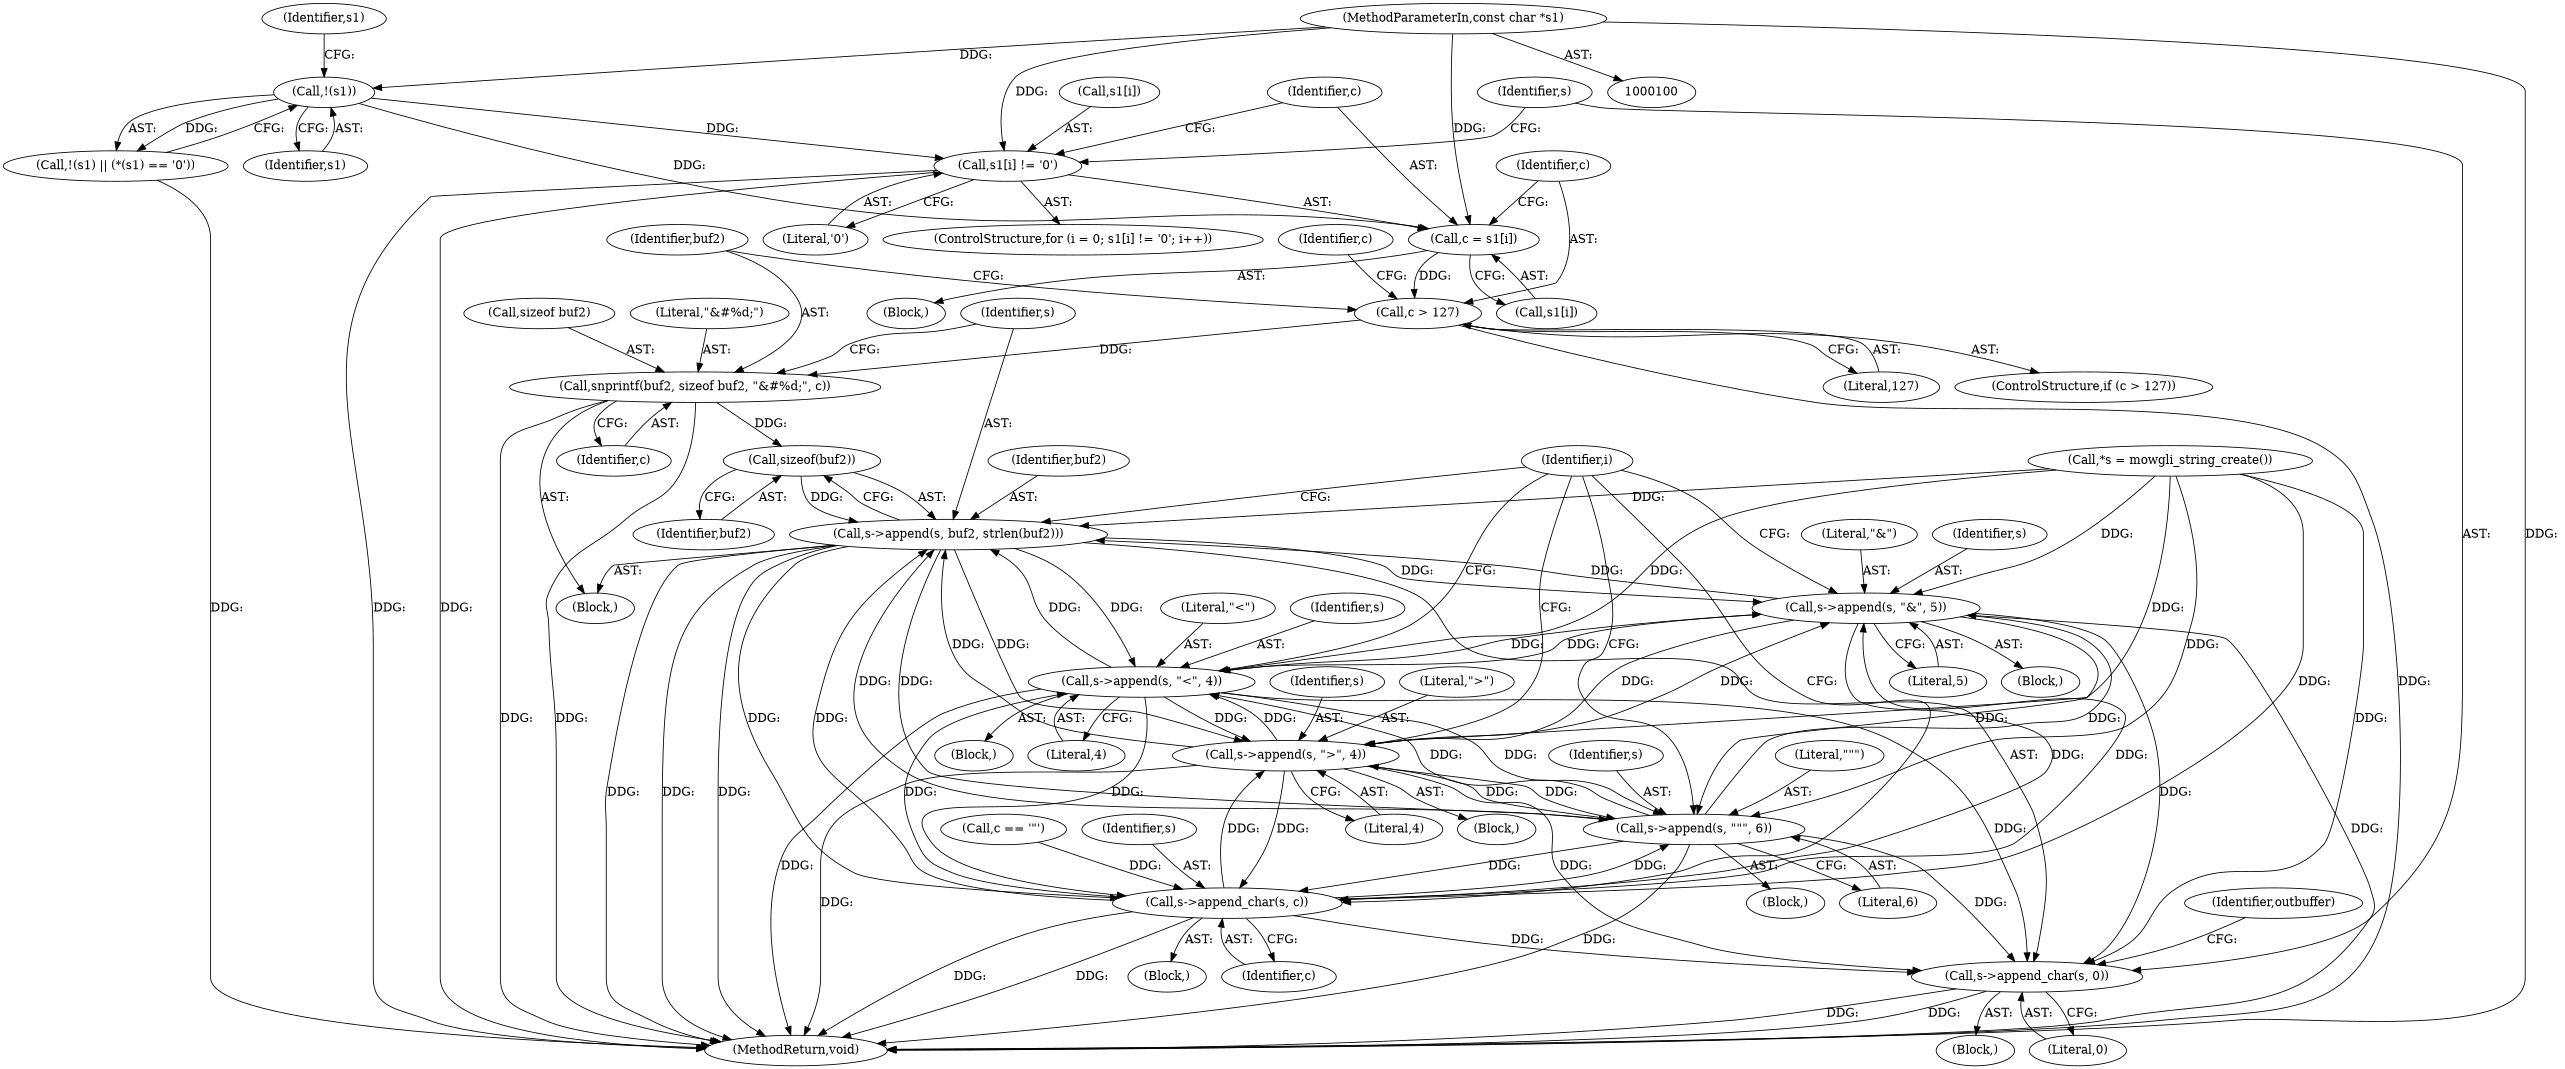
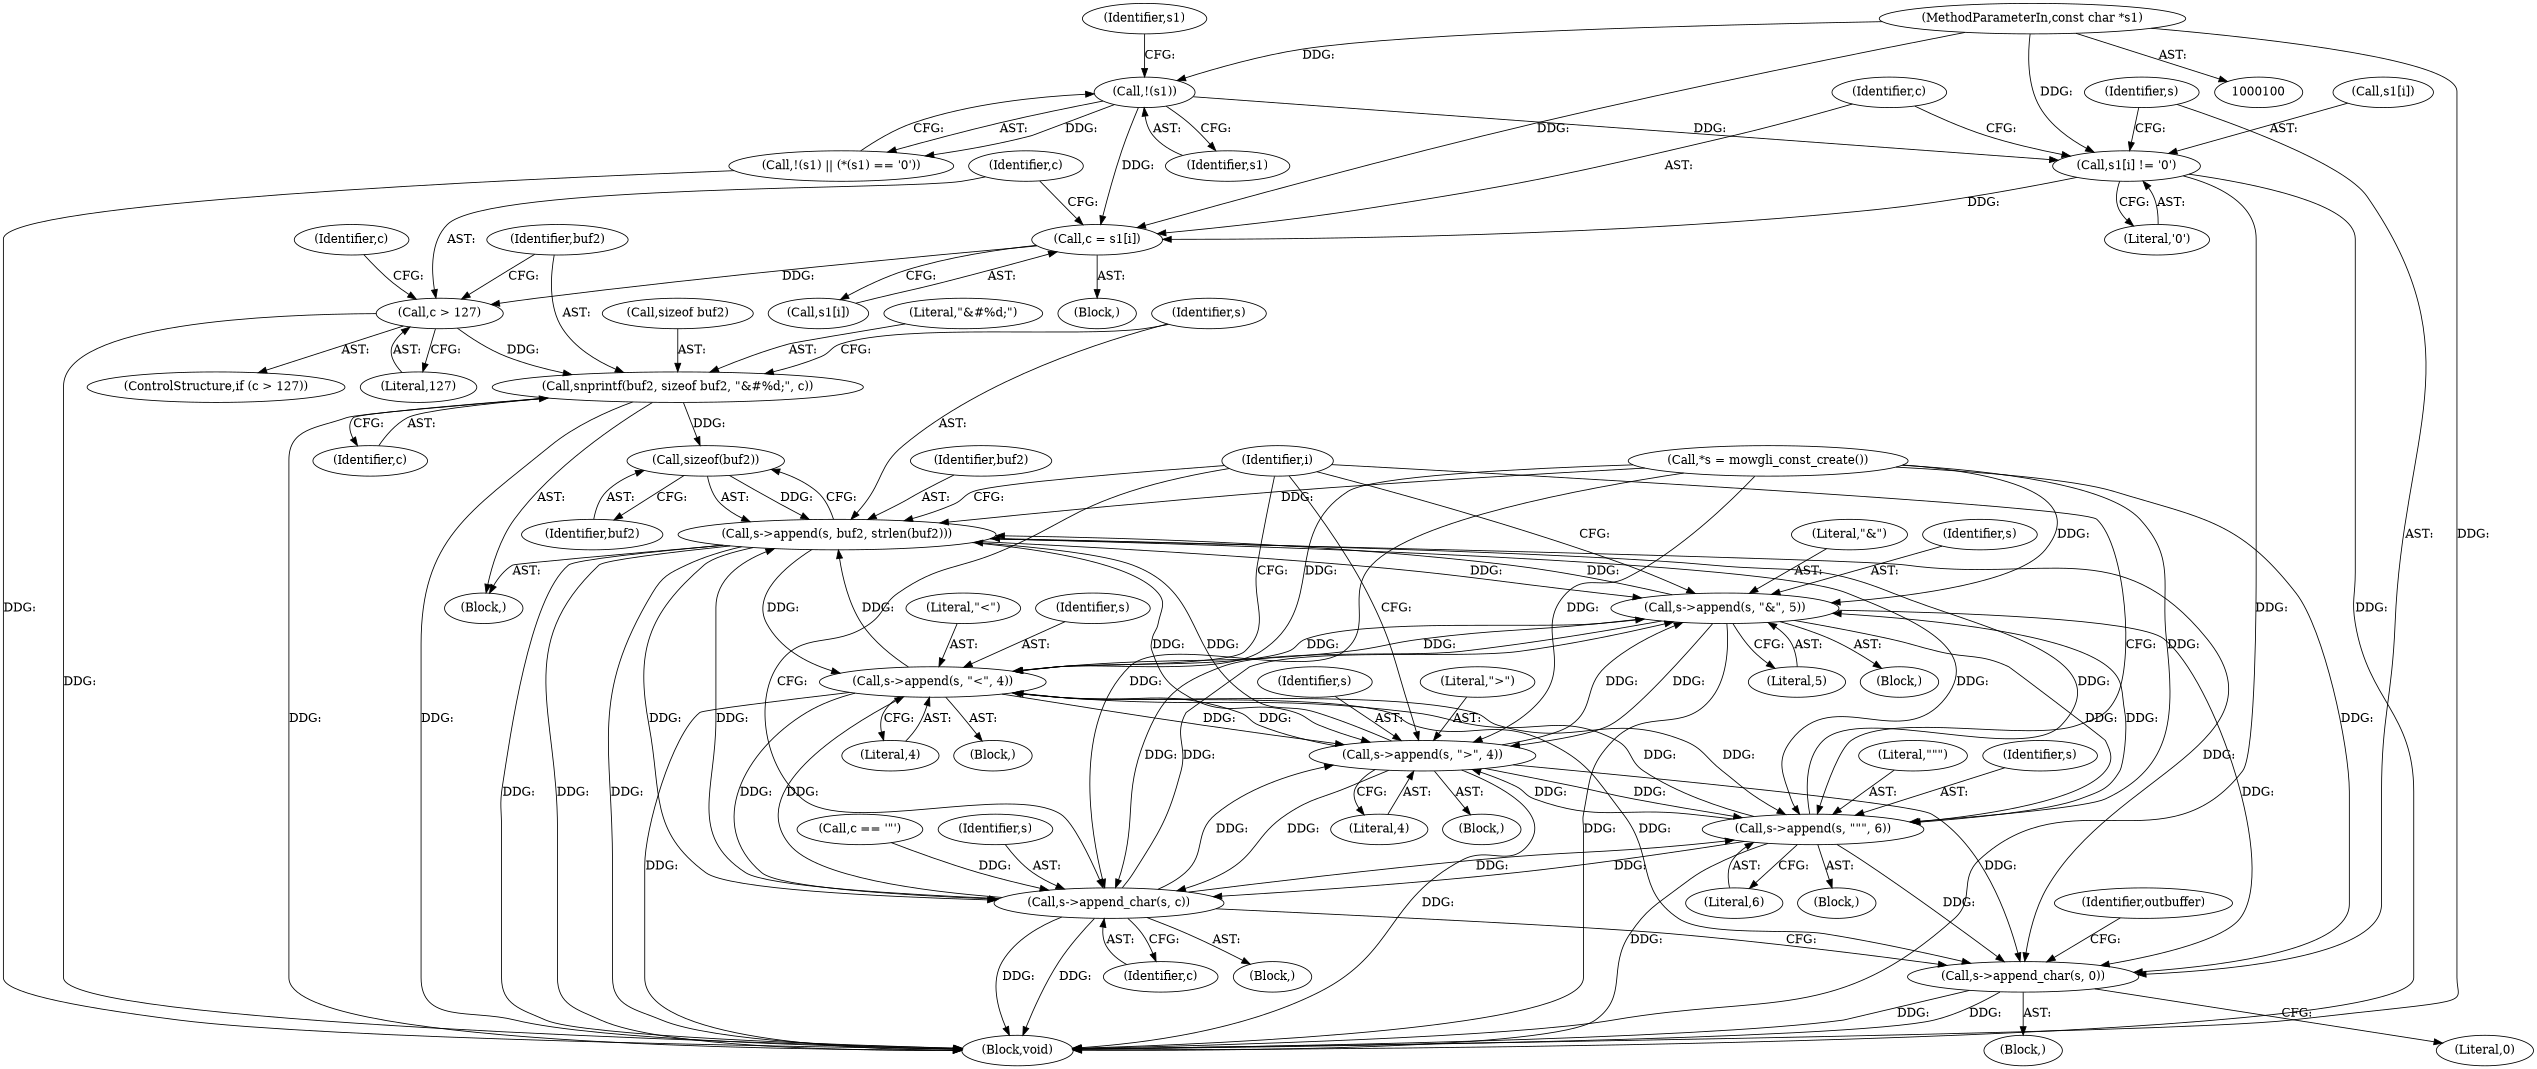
(1320, 203) -> (1985, 203)
(1073, 240) -> none
(2170, 461) -> (1768, 461)
(2026, 756) -> (2221, 756)
(1529, 940) -> (1803, 940)
(2026, 1023) -> none
(796, 1051) -> (1018, 1051)
